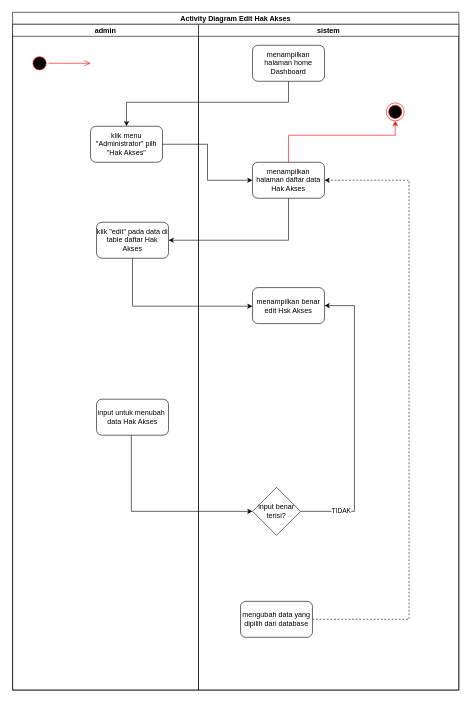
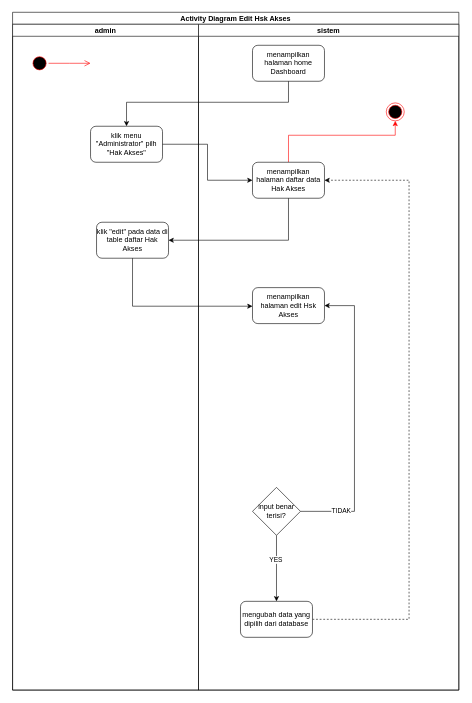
(235, 19) -> (235, 19)
(288, 306) -> (288, 306)
(132, 417) -> none
(188, 512) -> none
none -> (276, 567)
